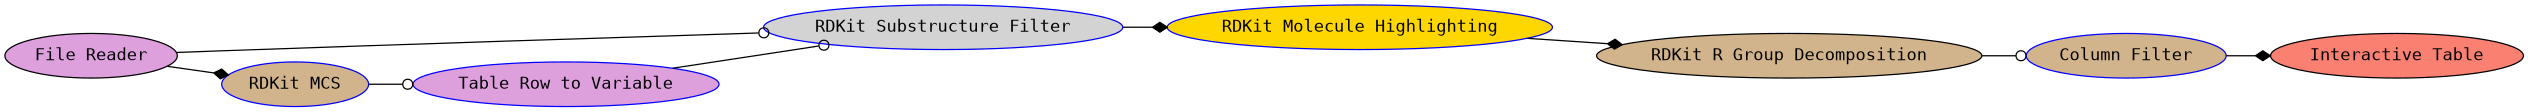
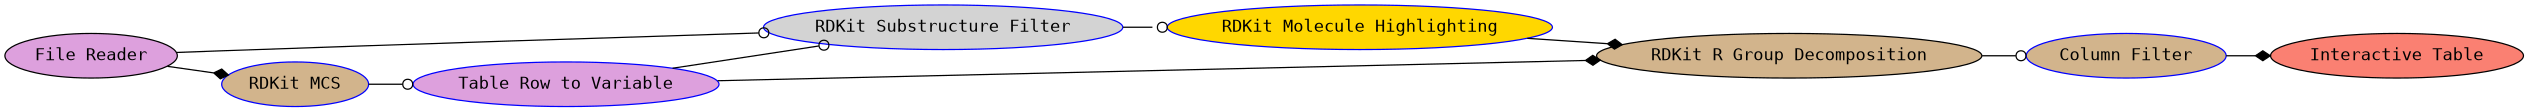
(1138, 27) -> (1138, 27)
none -> (1151, 71)
